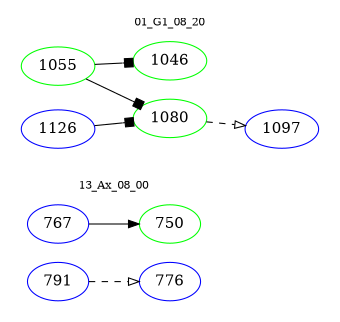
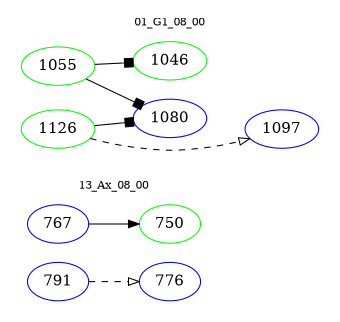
(170, 23) -> (170, 23)
(170, 118) -> (170, 118)
(221, 123) -> (165, 150)
(58, 129) -> (58, 129)
